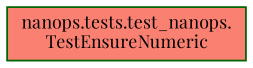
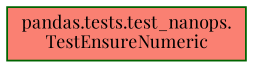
(127, 34) -> (127, 34)
